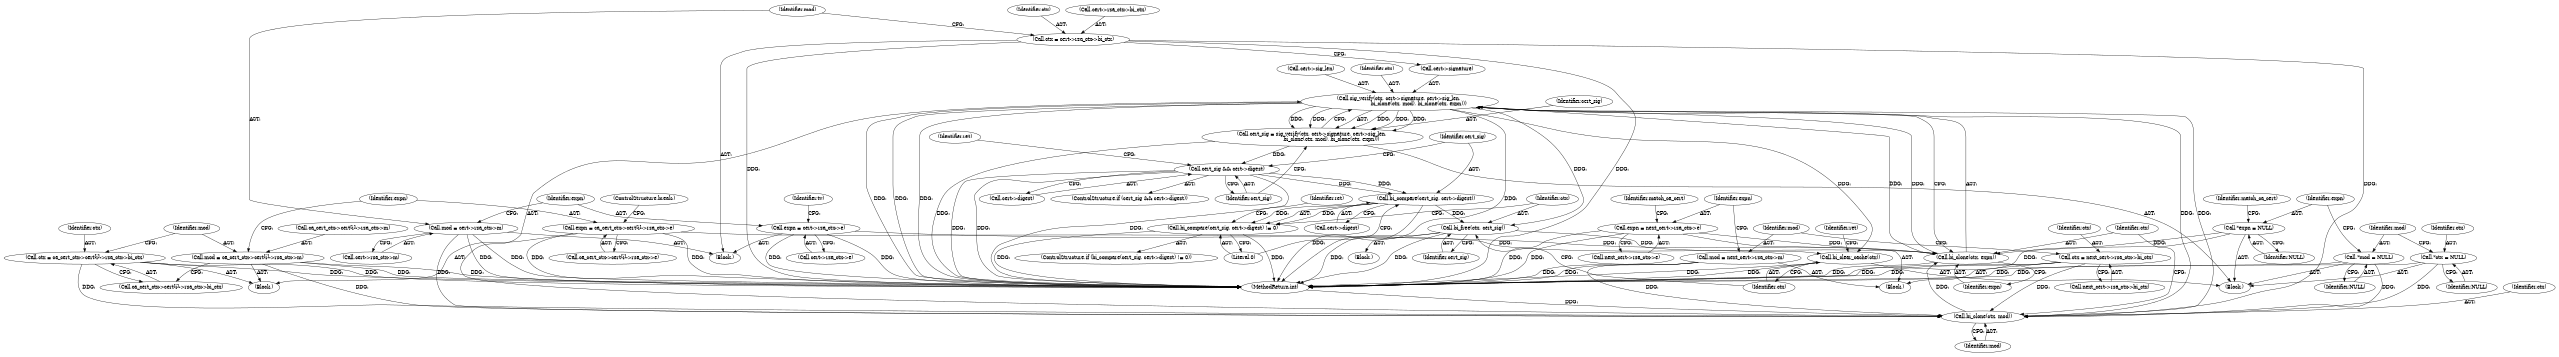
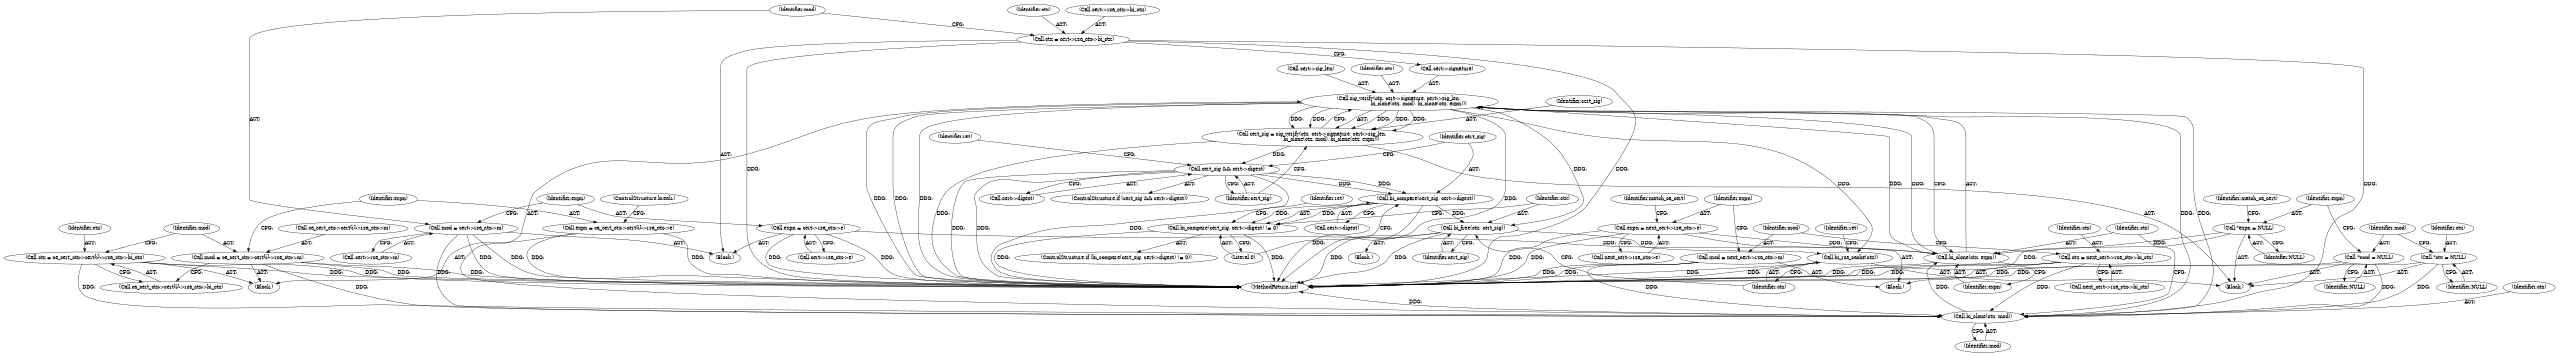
(808, 199) -> none
(1182, 235) -> none
(613, 258) -> none
(1850, 258) -> (1850, 258)
(1622, 307) -> (1510, 309)
